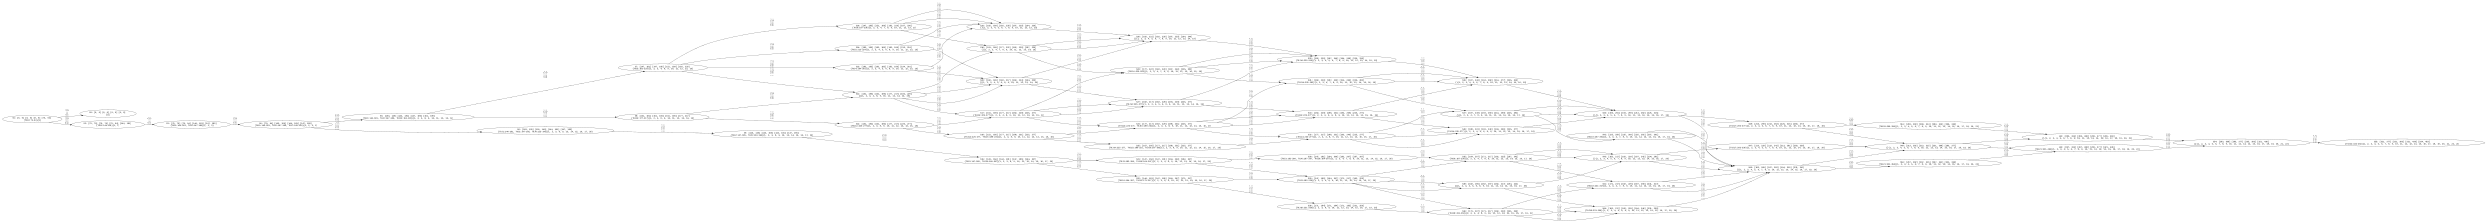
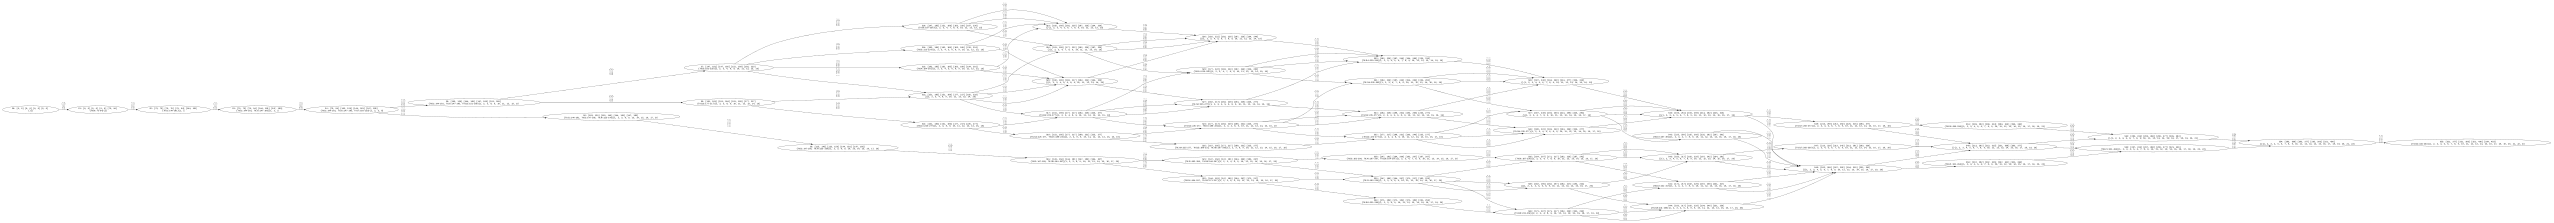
(70, 116) -> (63, 110)
